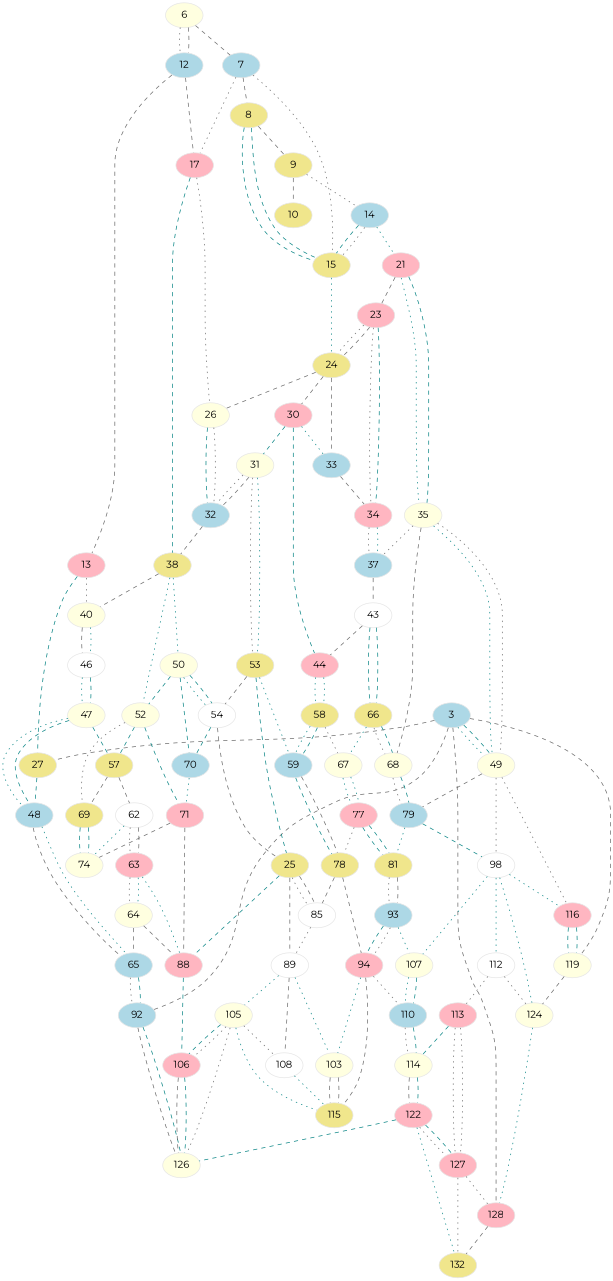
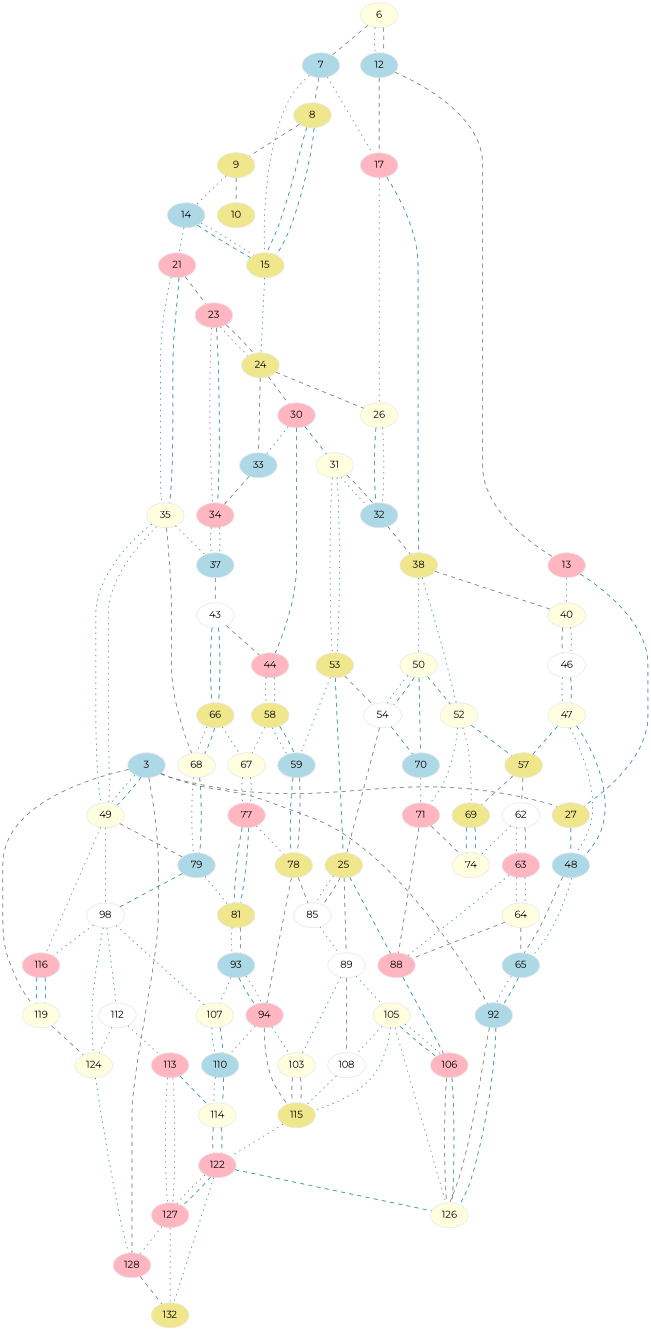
(160, 766) -> (449, 768)
none -> (257, 1140)
